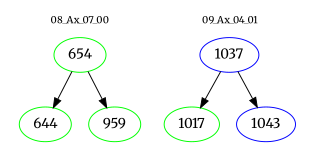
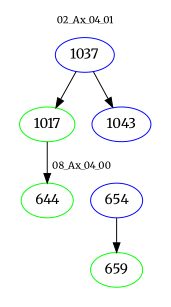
(80, 21) -> (82, 166)
(230, 21) -> (85, 21)
(80, 55) -> (117, 200)
(65, 85) -> (47, 163)
(115, 124) -> (117, 270)
